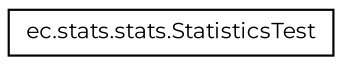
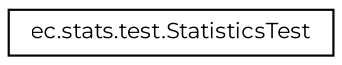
(171, 33) -> (171, 33)
